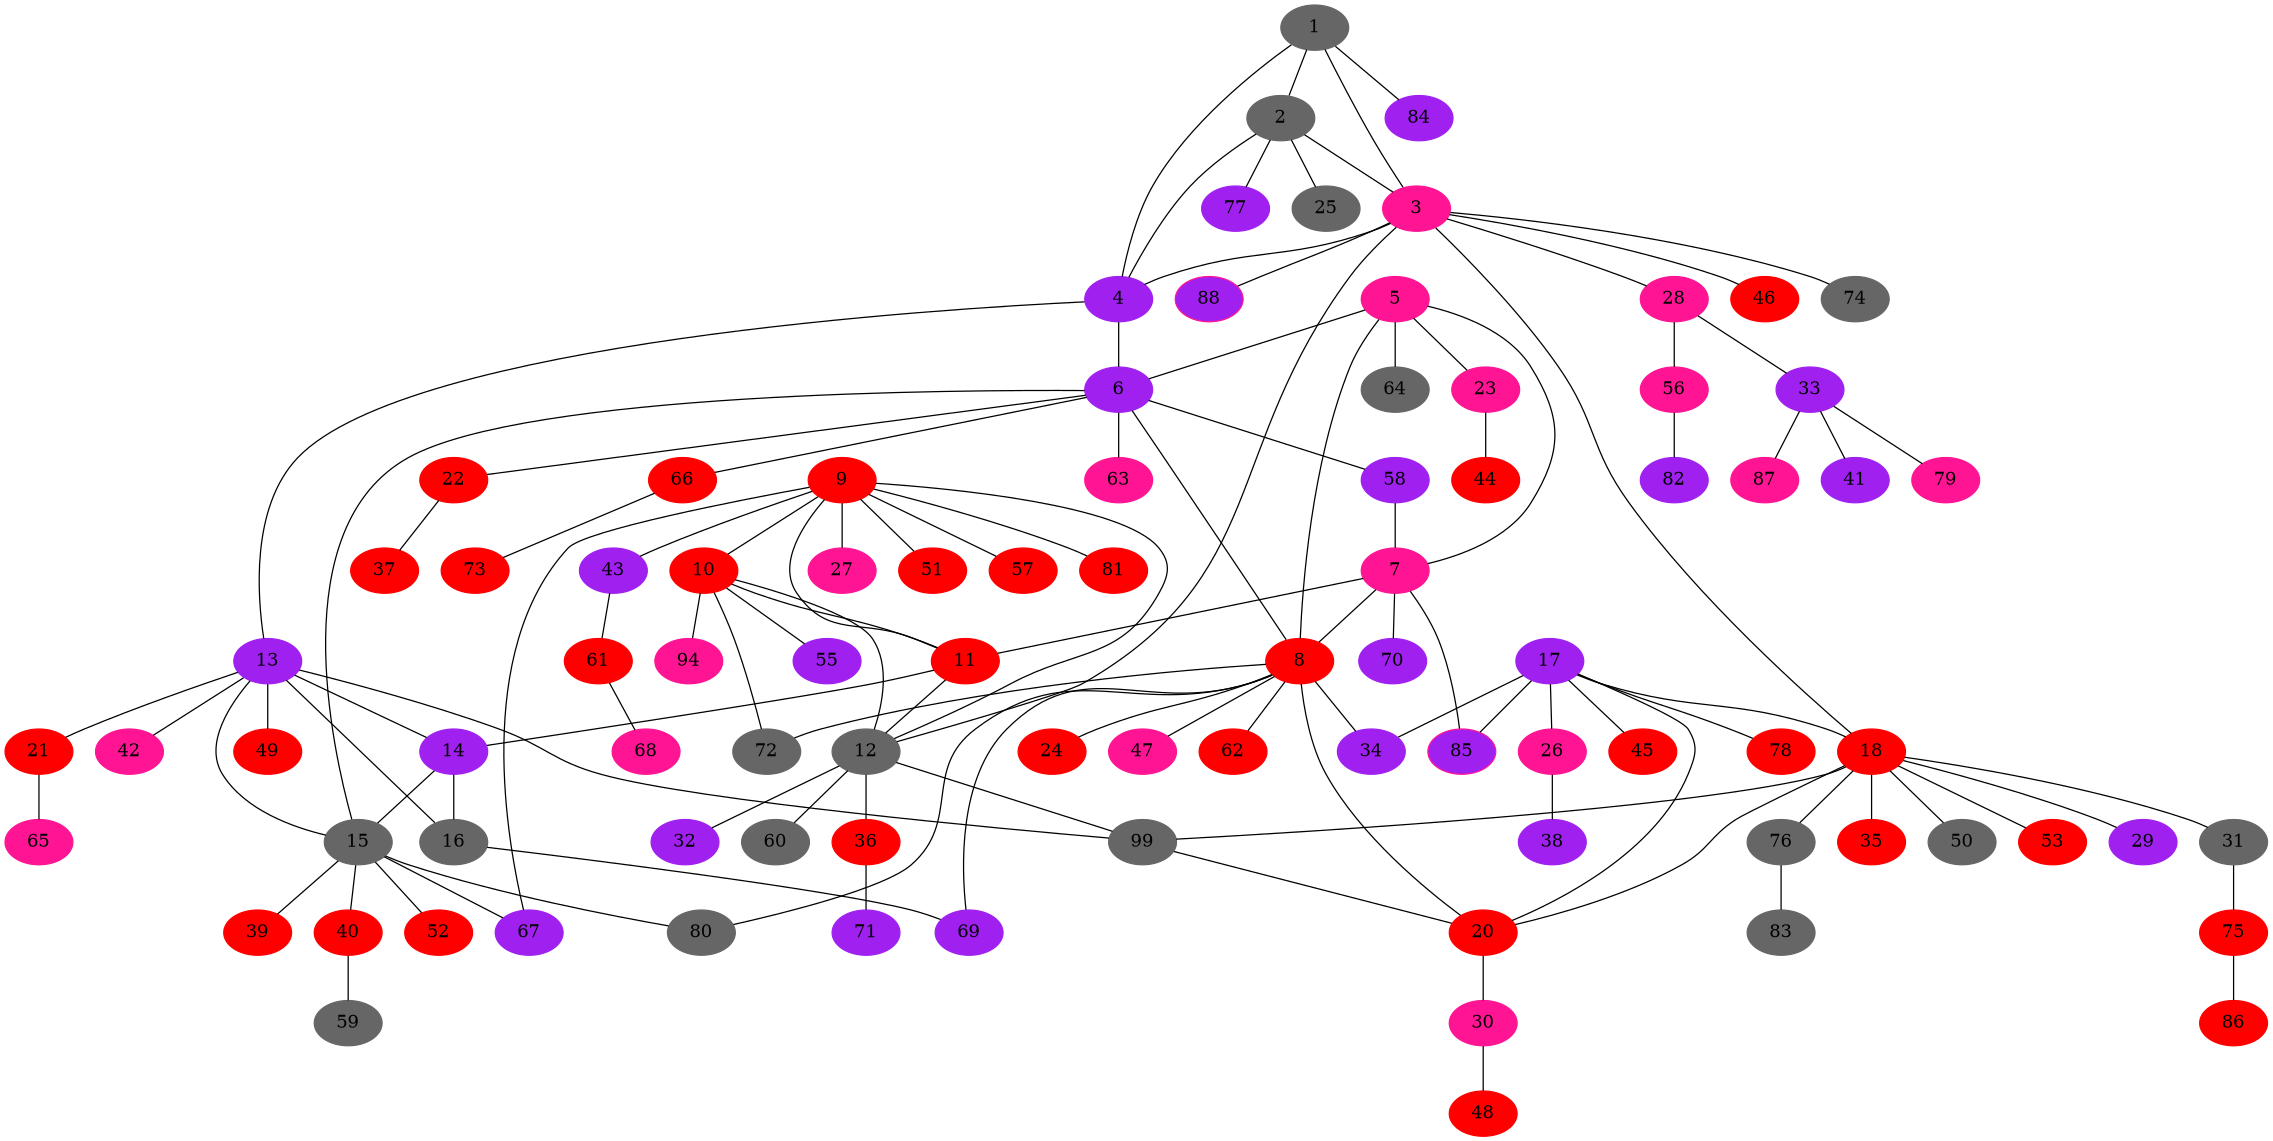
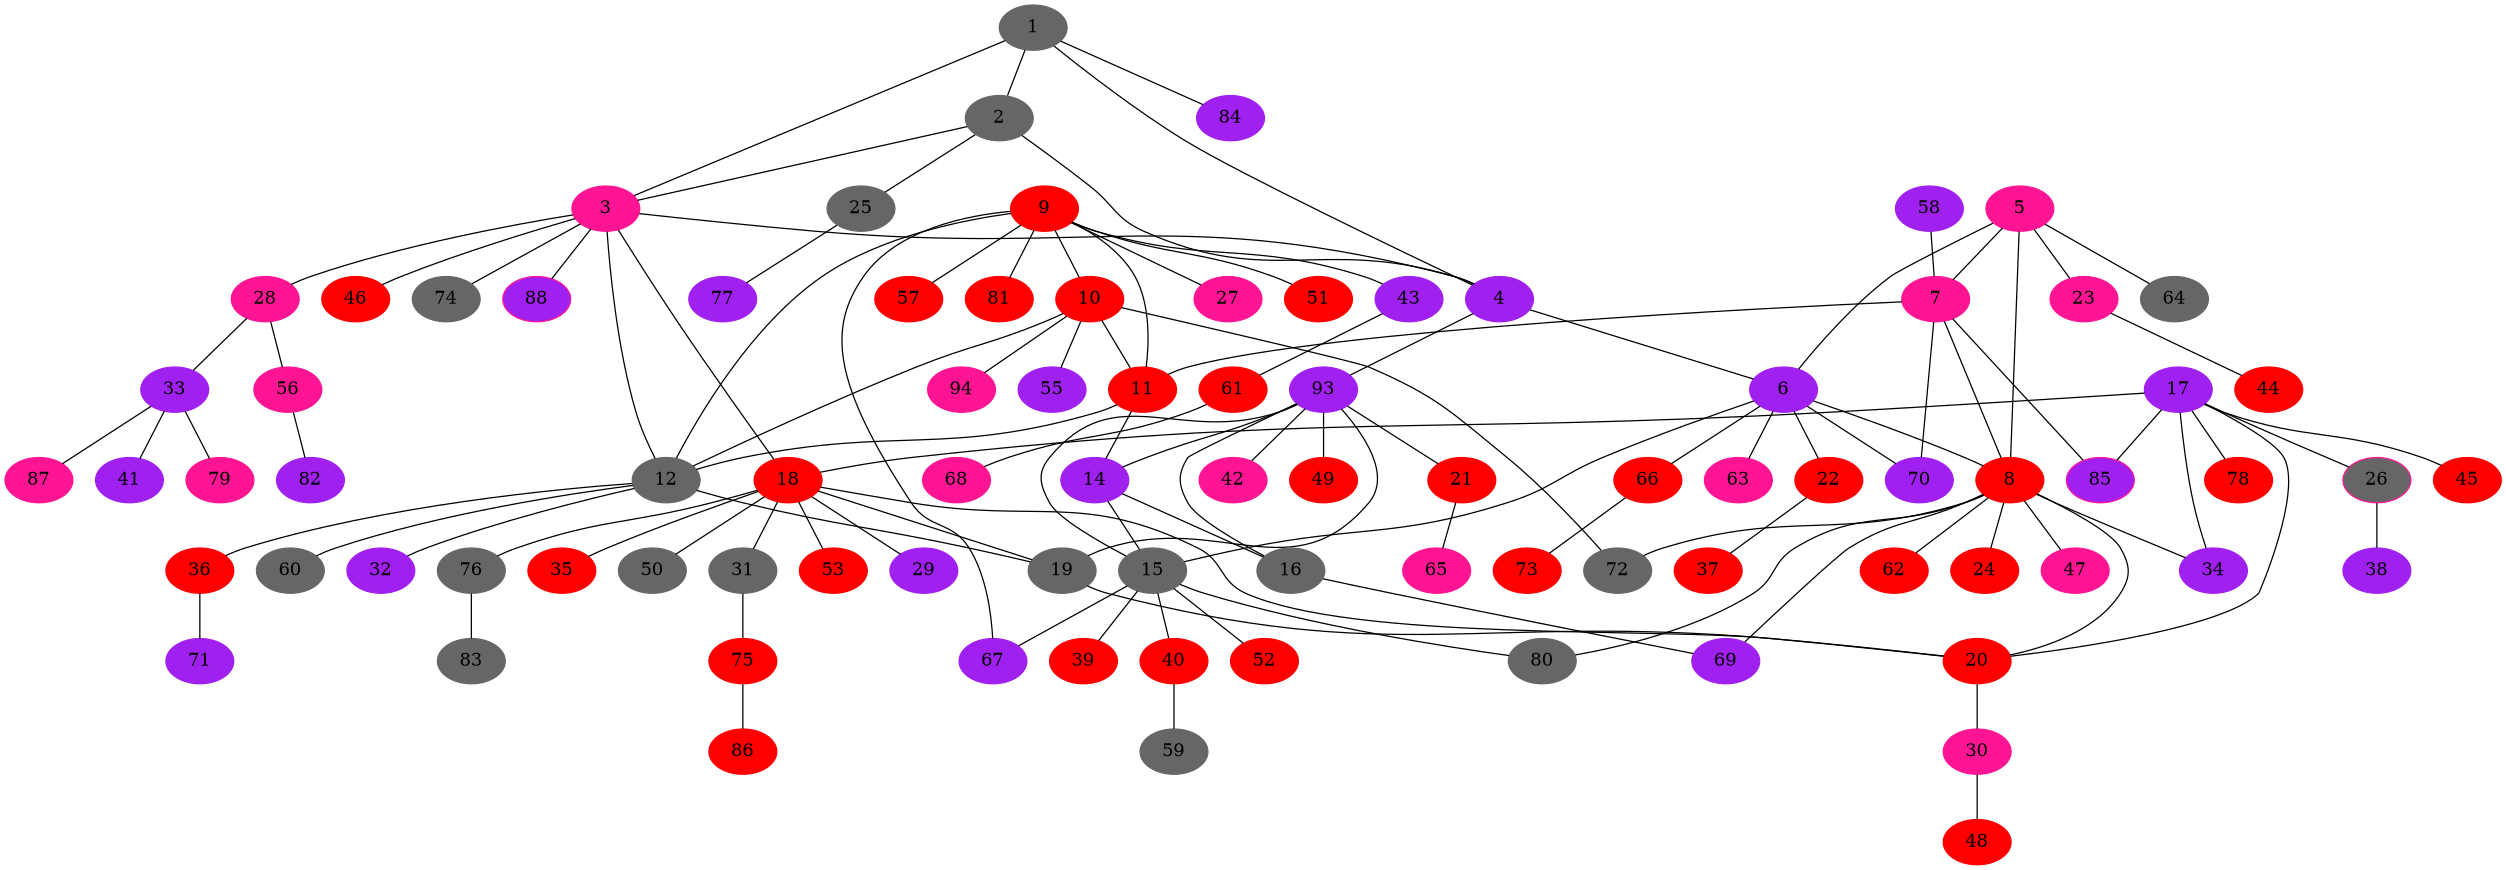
(1258, 163) -> (792, 254)
(1257, 435) -> (1852, 435)
(268, 661) -> (1324, 390)
(1552, 752) -> (2377, 480)
(1143, 842) -> (1062, 571)
